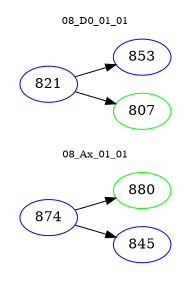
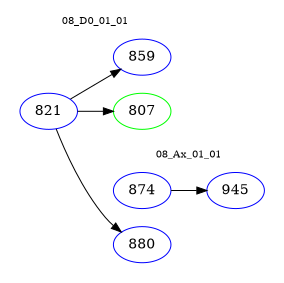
(142, 57) -> (142, 57)
(142, 191) -> (142, 245)
(91, 206) -> (80, 180)
(142, 245) -> (236, 191)
